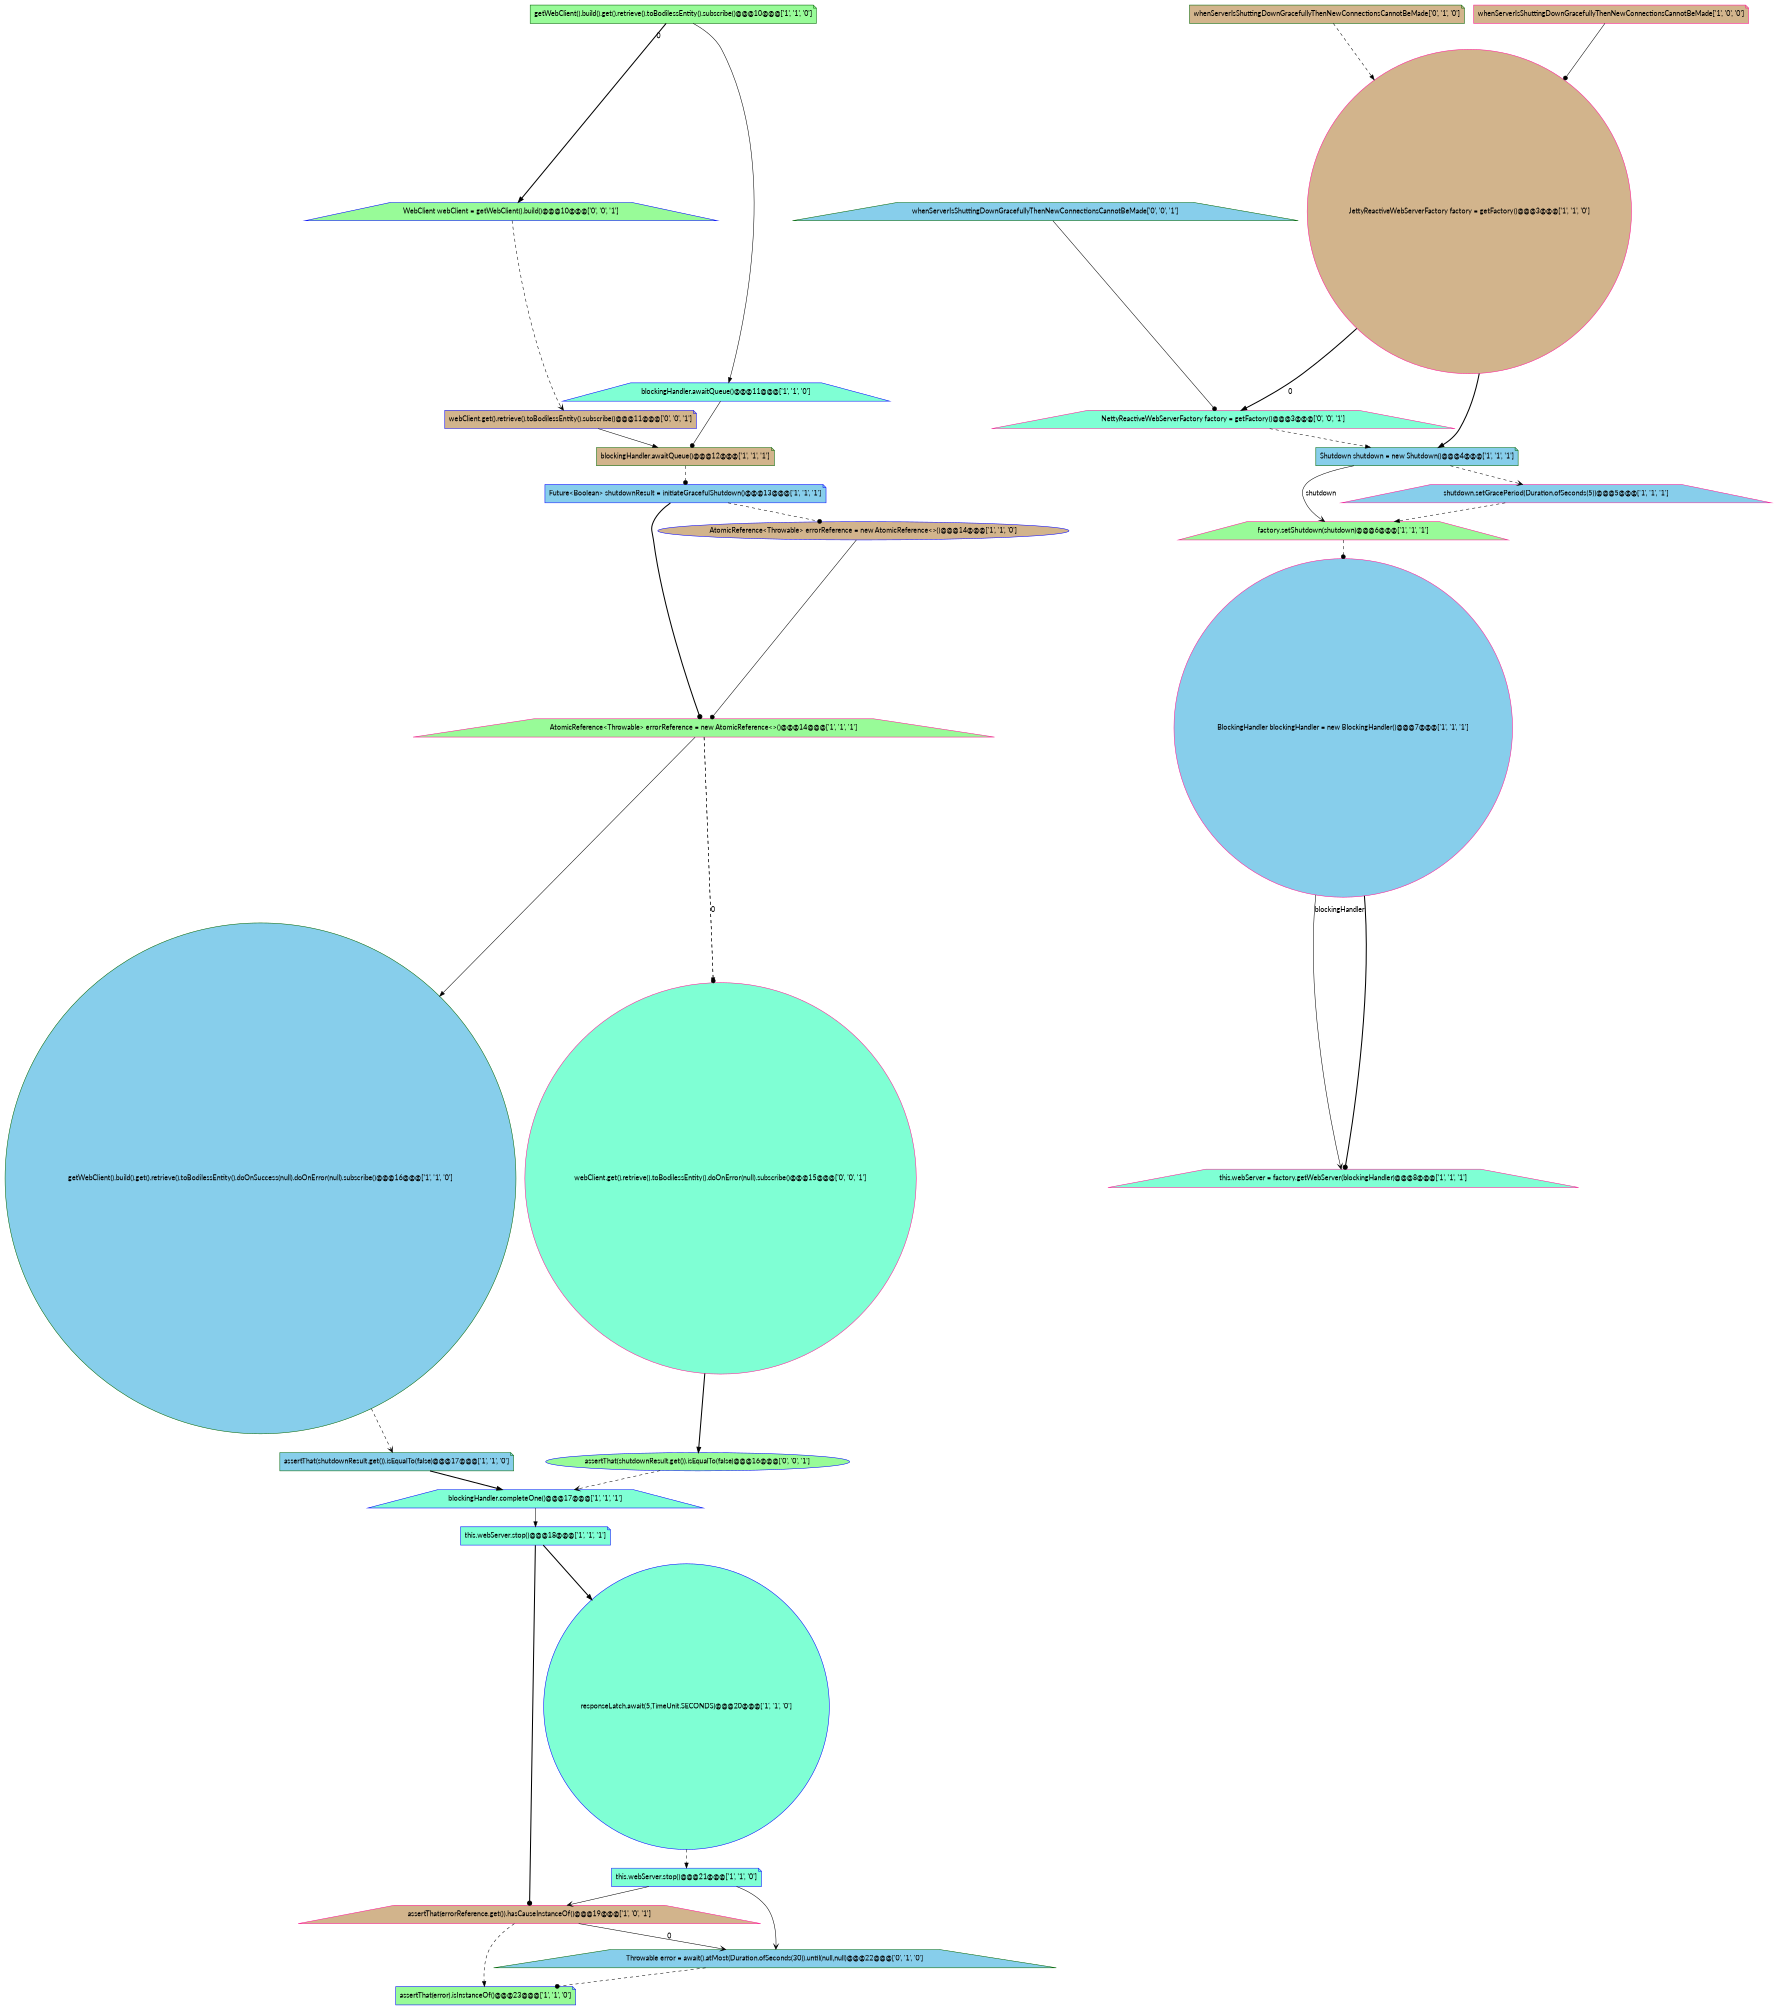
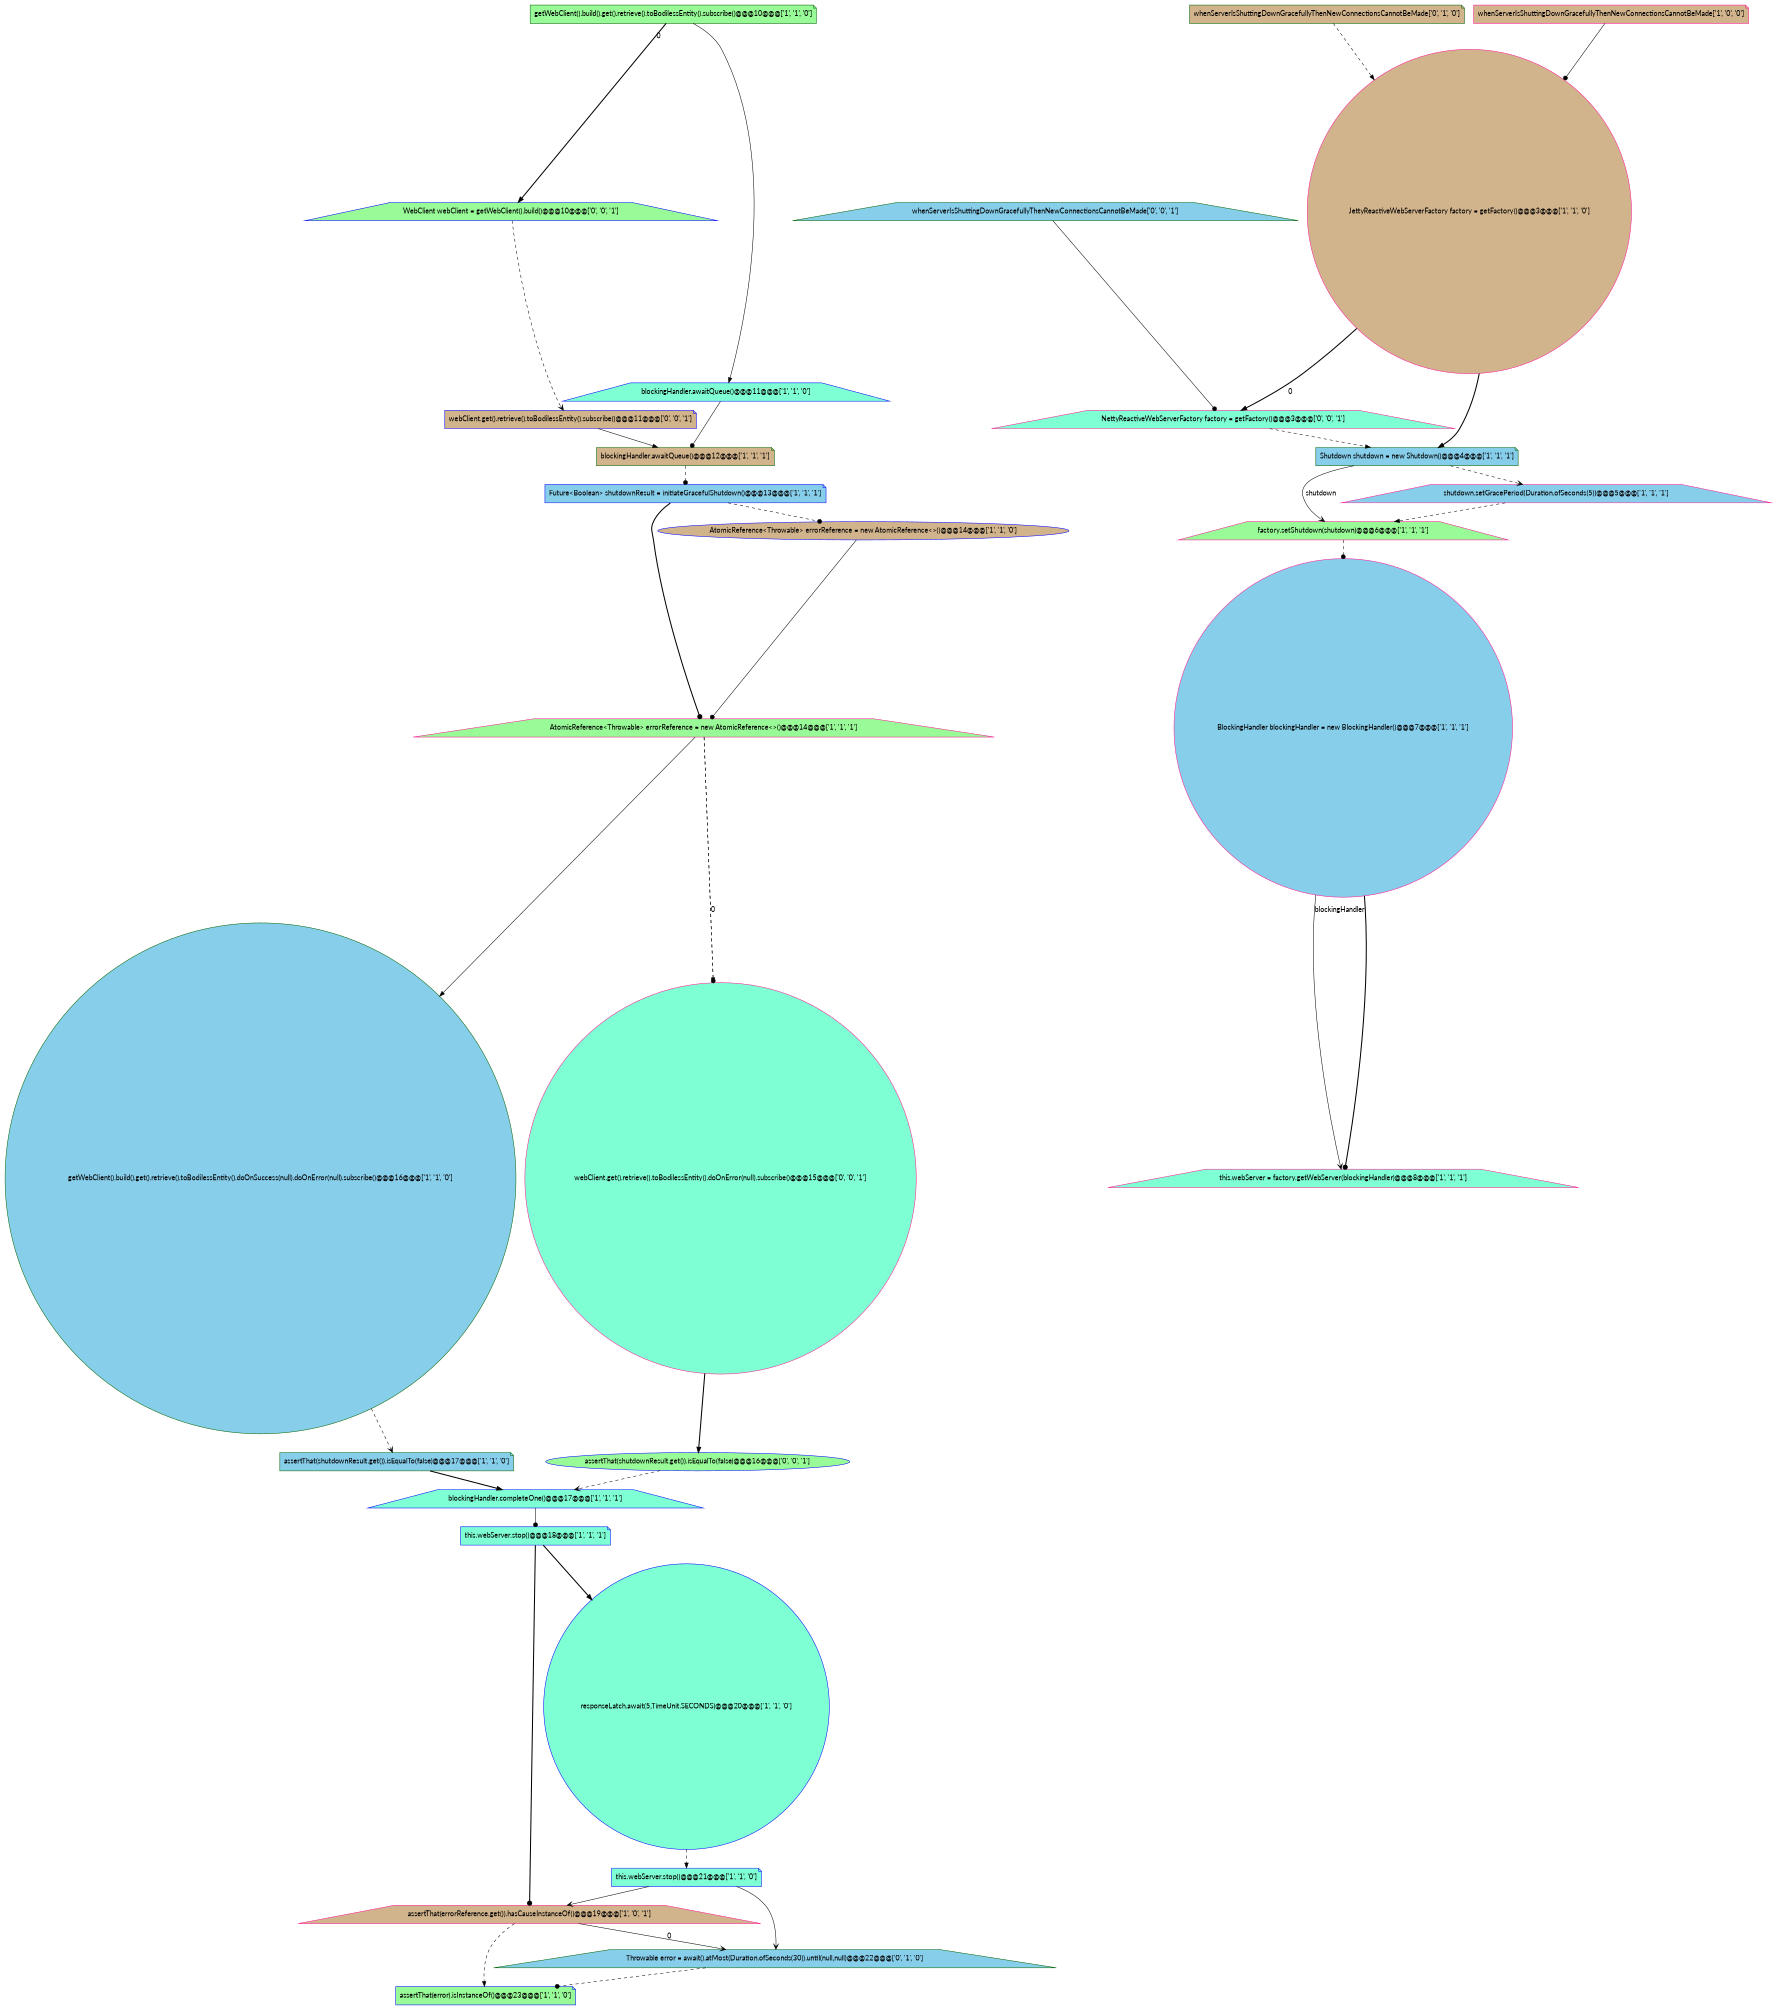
(536, 1515) -> (536, 1515)
